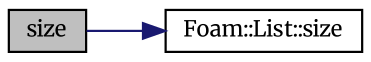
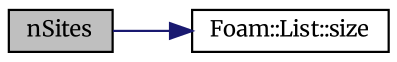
(47, 31) -> (61, 31)
